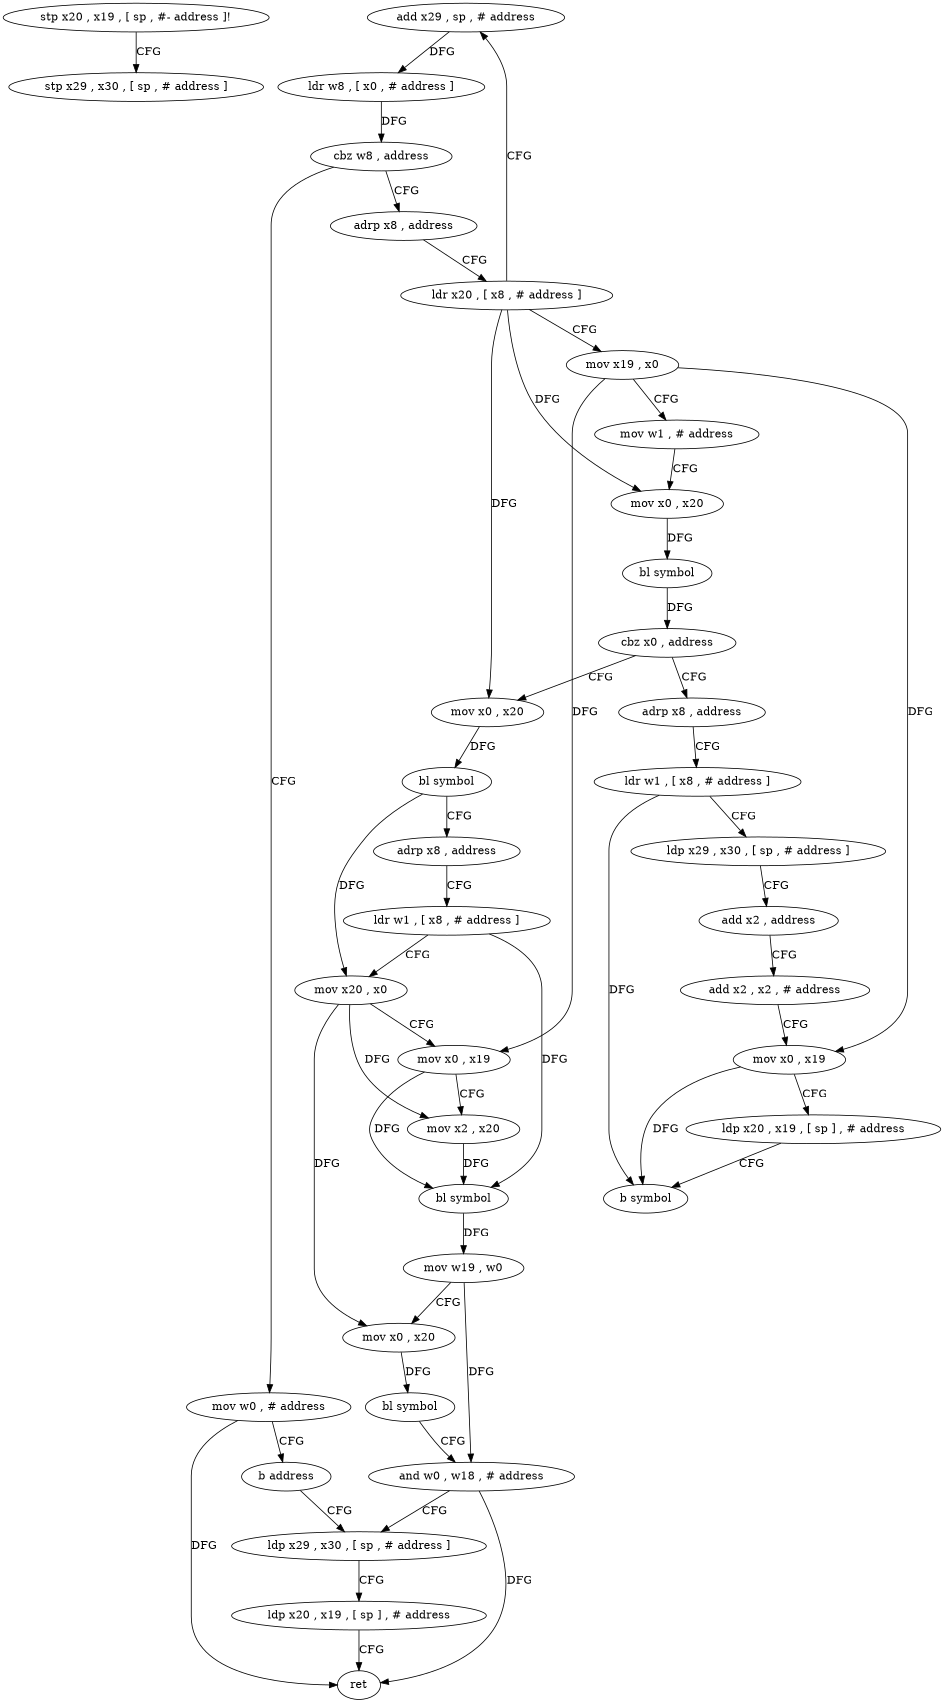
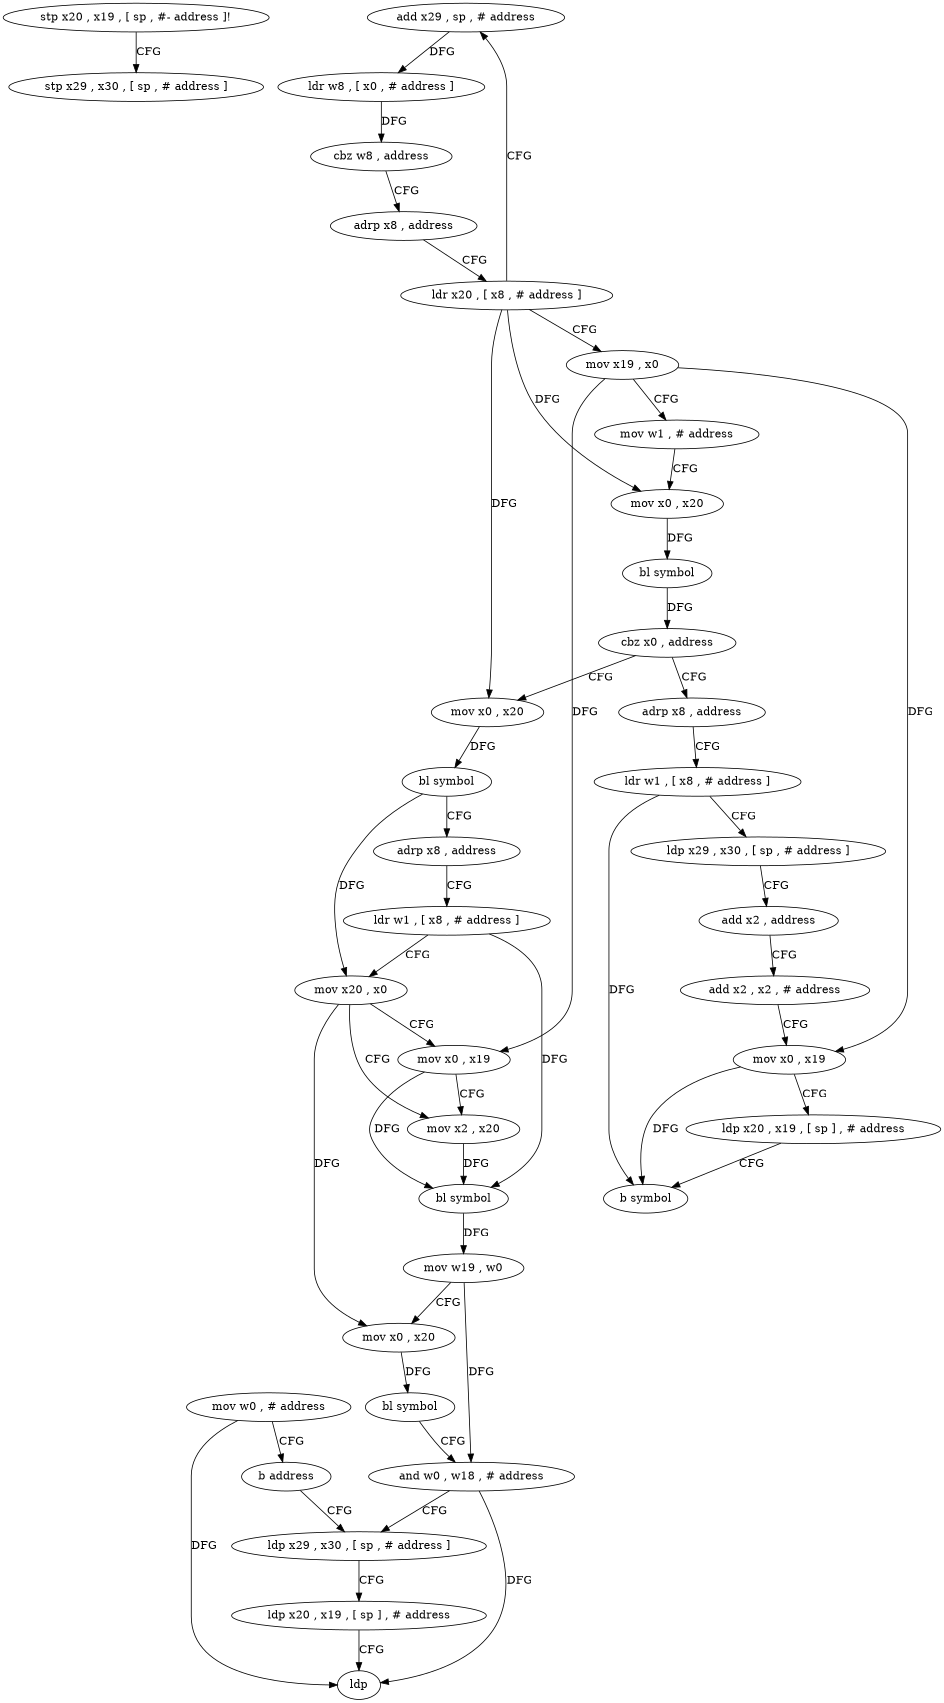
(271, 759) -> none
(378, 1060) -> (378, 1060)
(359, 1685) -> (359, 1685)
